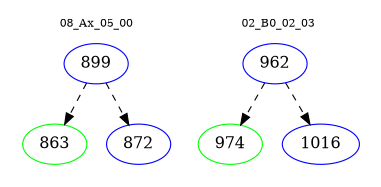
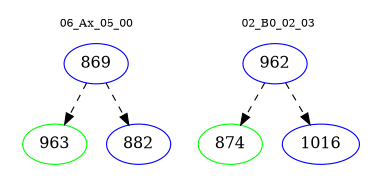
(97, 24) -> (97, 24)
(96, 64) -> (96, 64)
(55, 144) -> (55, 144)
(139, 144) -> (139, 144)
(230, 144) -> (230, 144)
